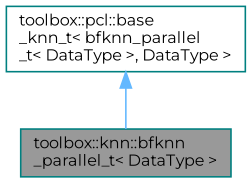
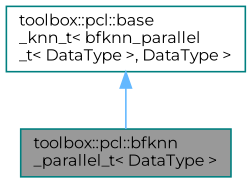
(126, 153) -> (126, 153)
